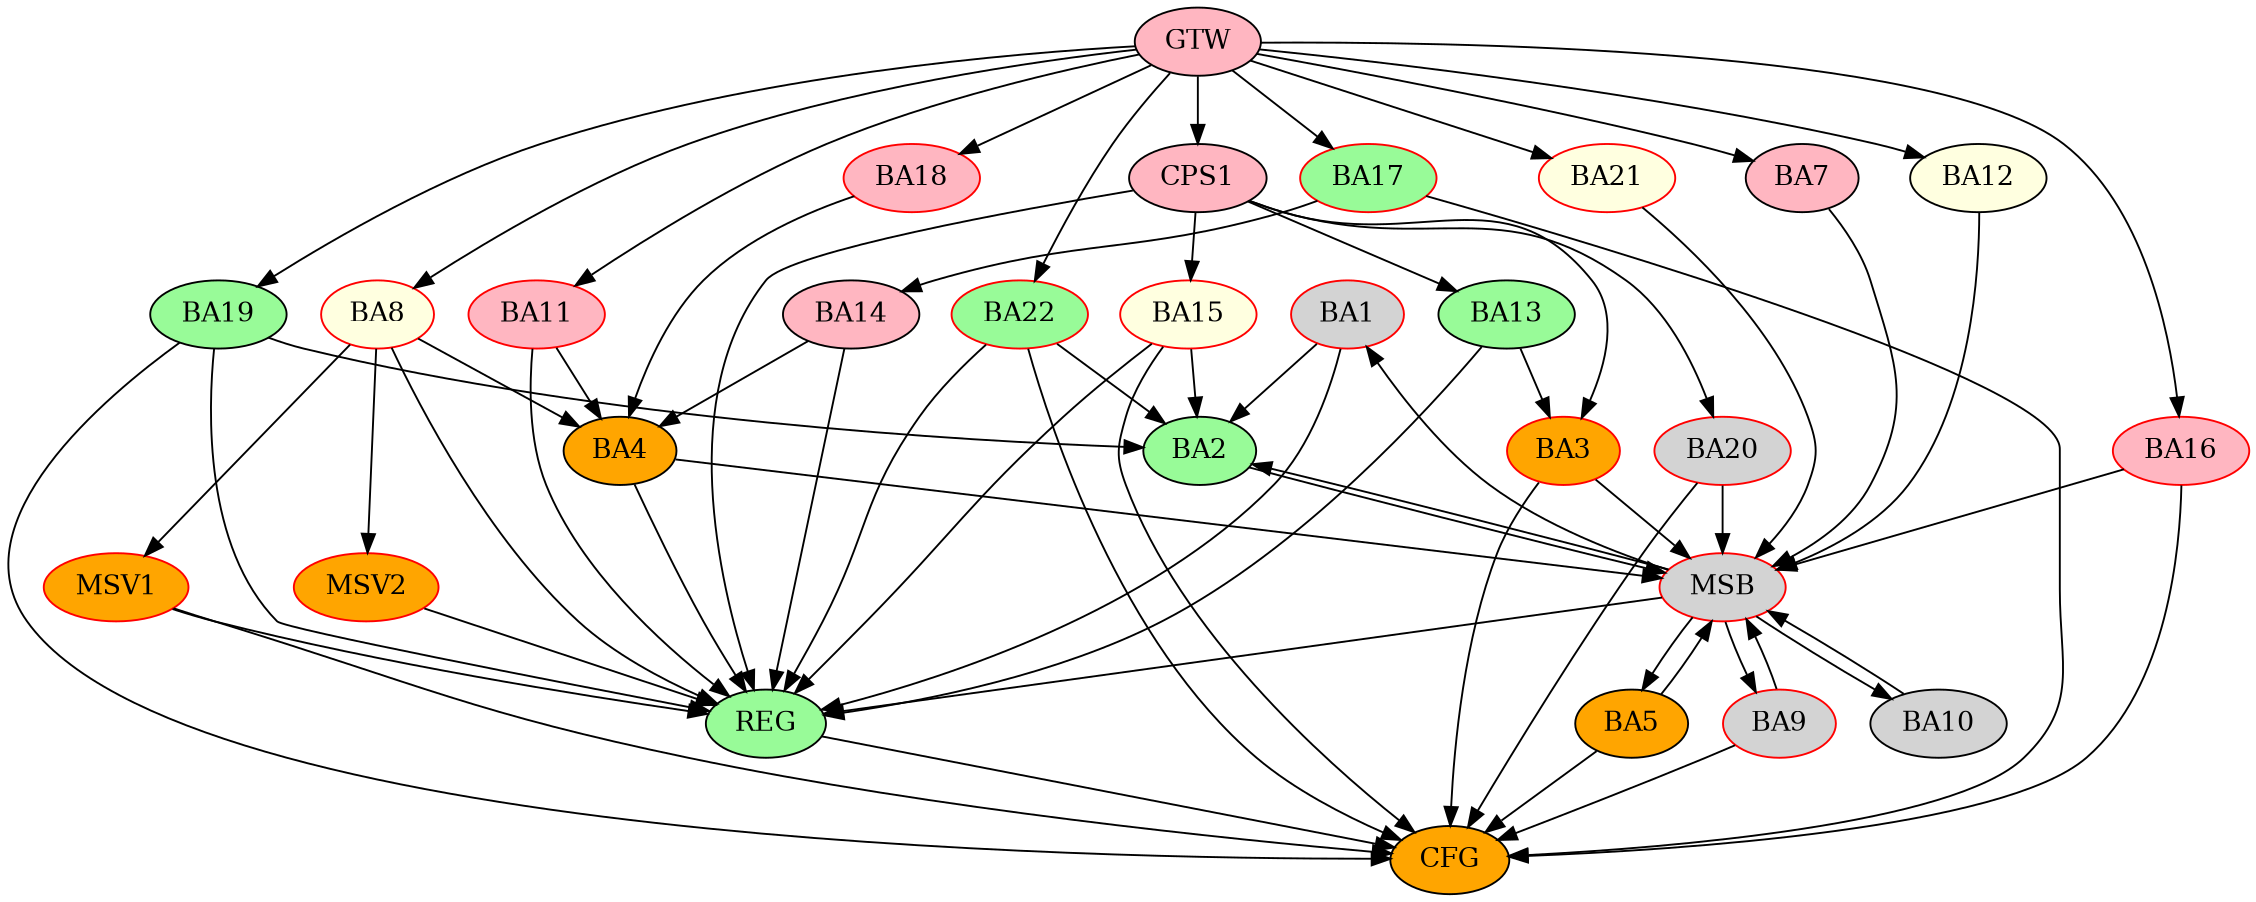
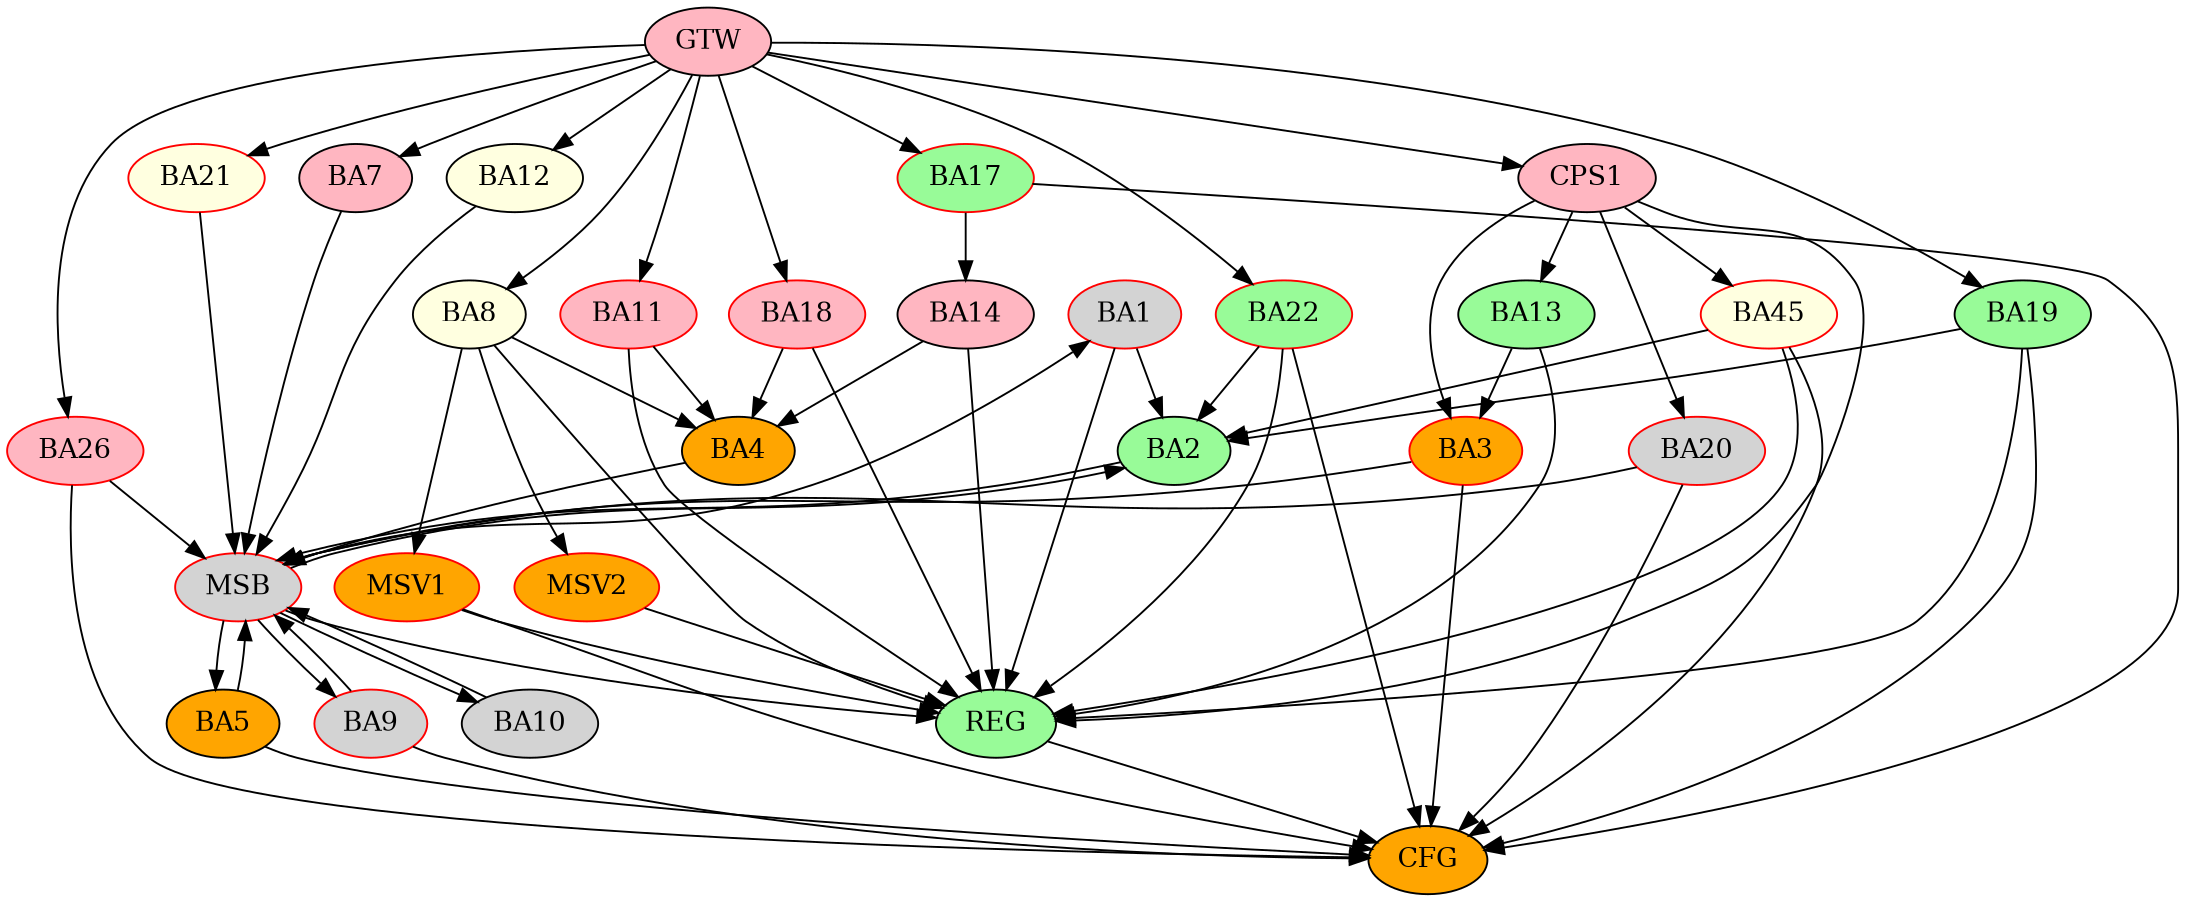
(378, 314) -> (469, 314)
(1188, 314) -> (1769, 314)
(2181, 451) -> (75, 451)
(682, 581) -> (896, 519)
